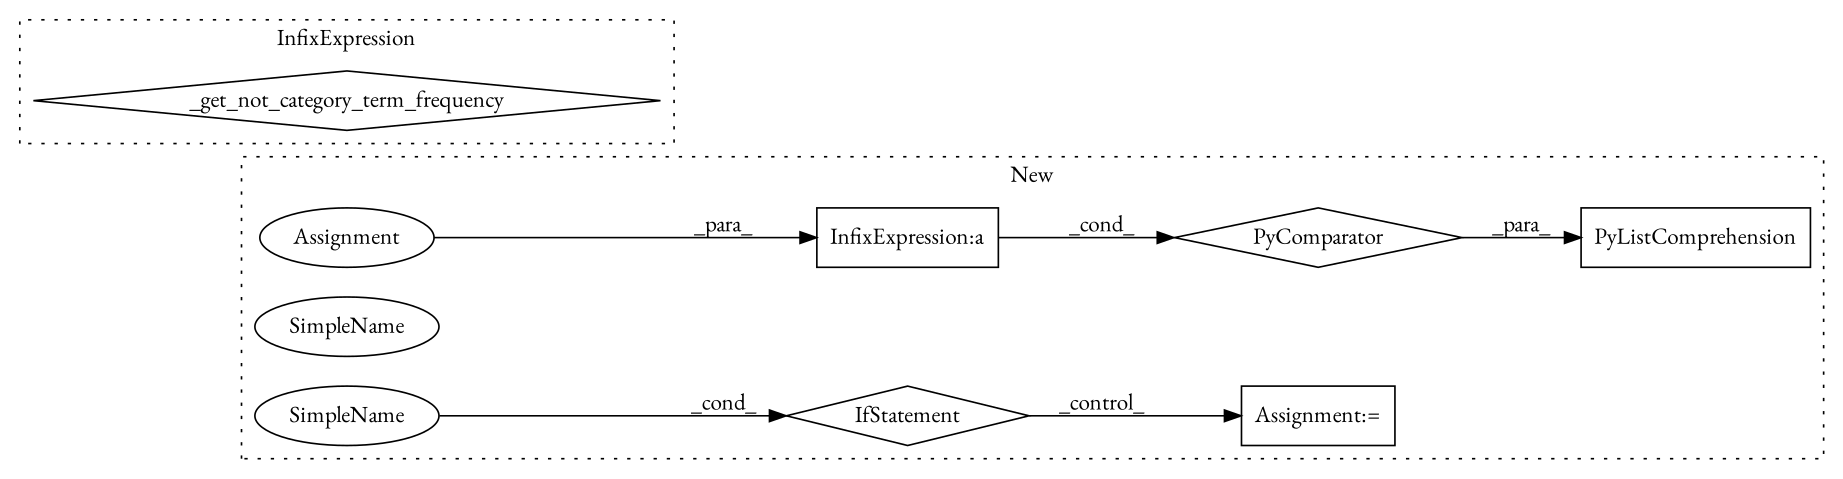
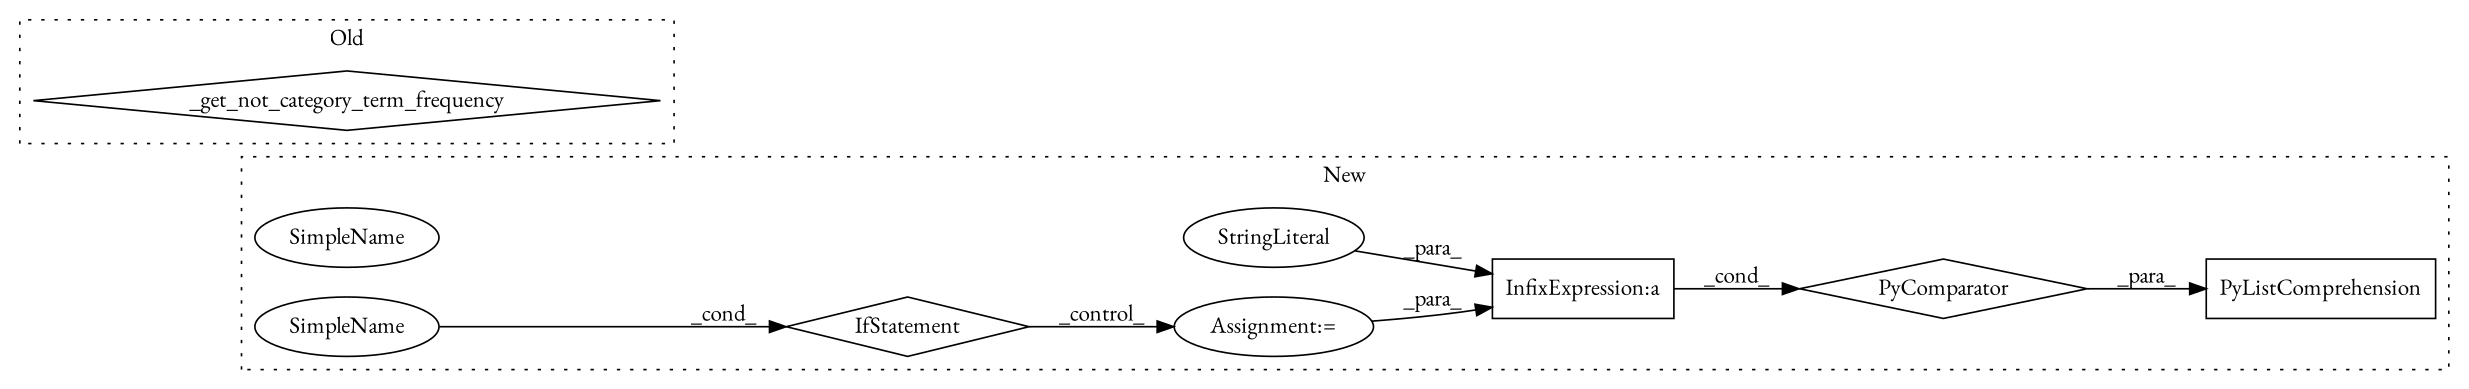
(347, 39) -> (347, 39)
(347, 238) -> (1274, 238)
none -> (1424, 316)
(1318, 416) -> (1274, 327)
